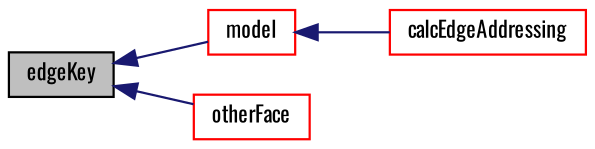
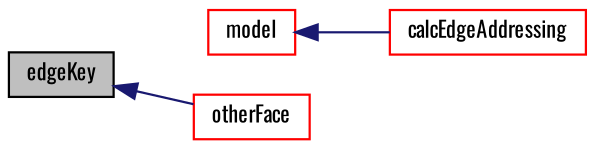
(172, 50) -> none
